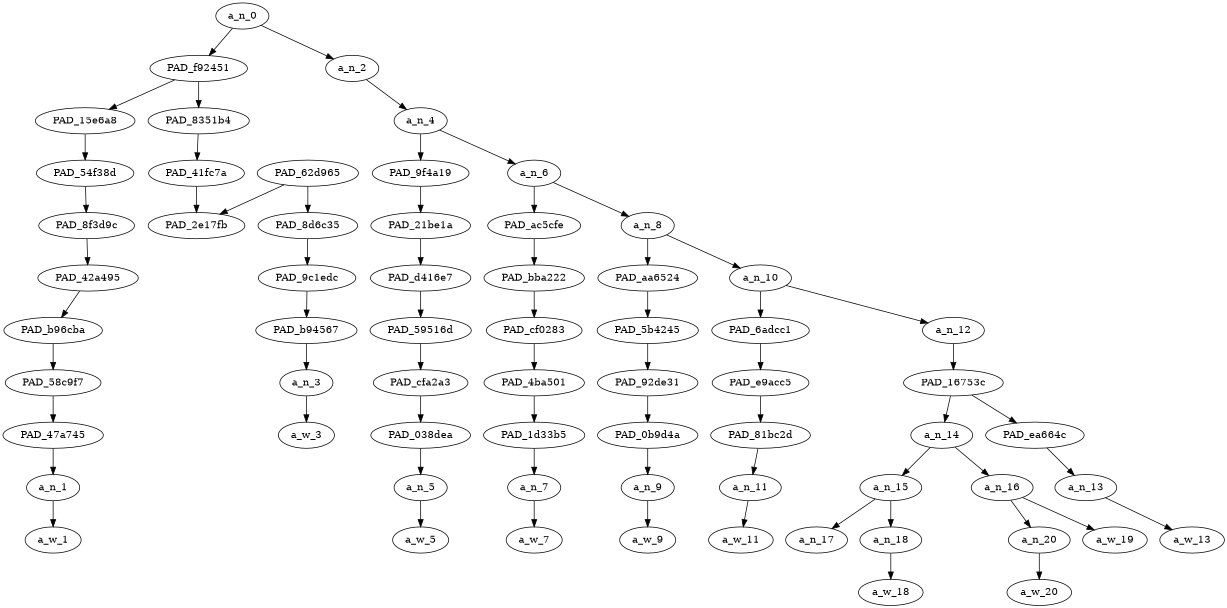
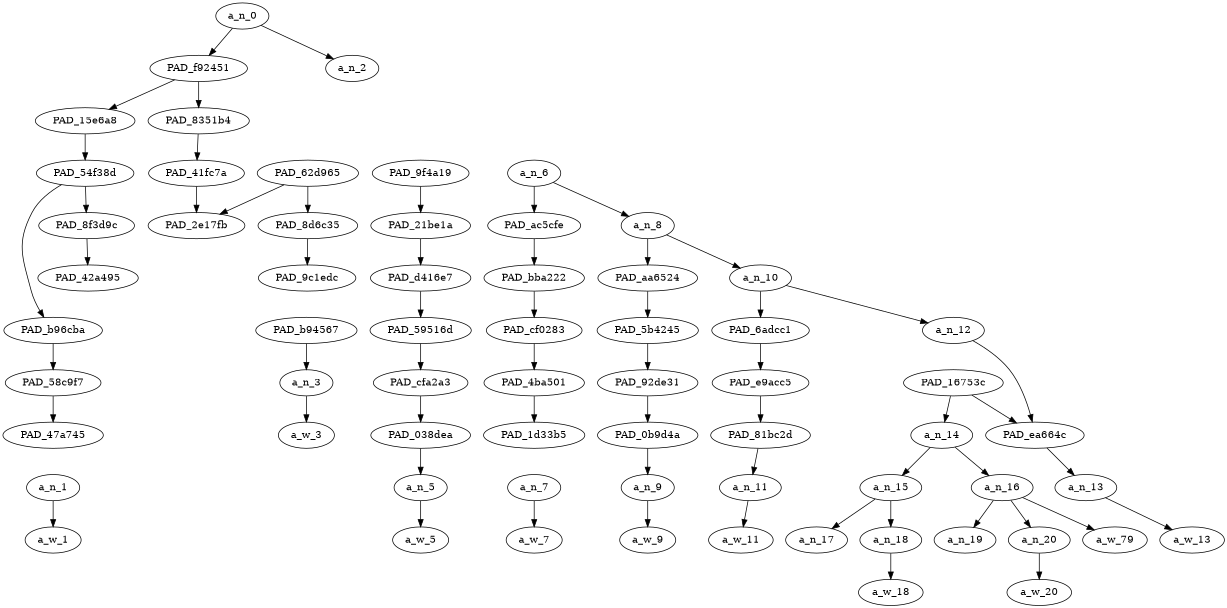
(421, 121) -> none
(73, 301) -> (22, 242)
(307, 301) -> none
(953, 353) -> (1010, 371)
(53, 458) -> none
(534, 458) -> none
none -> (965, 540)
(1115, 540) -> (1115, 540)
